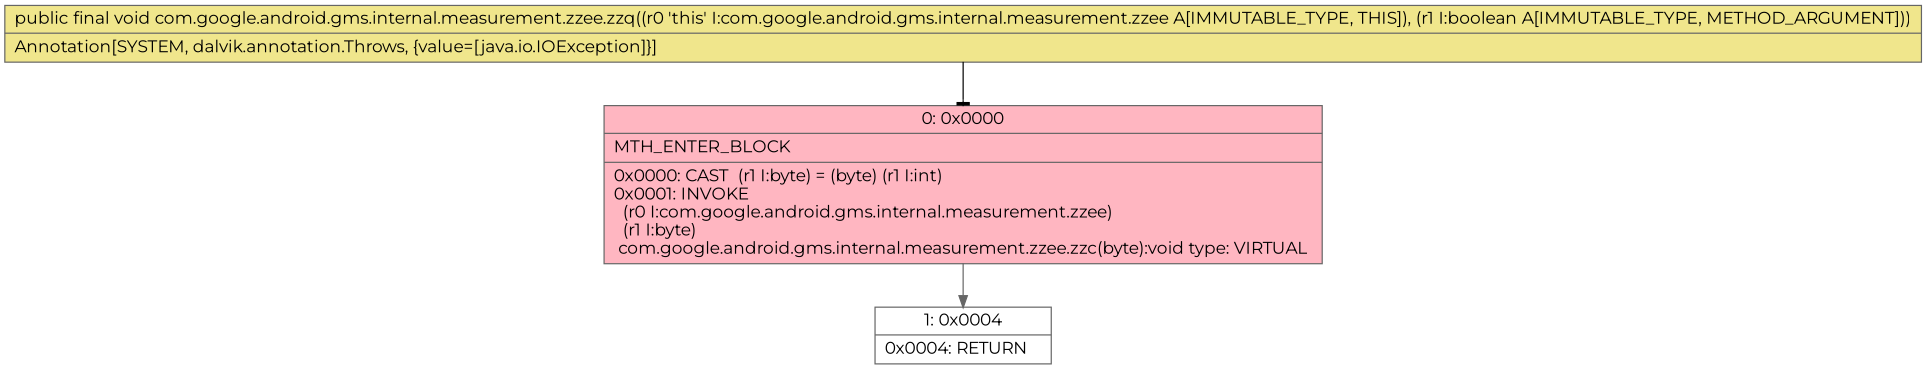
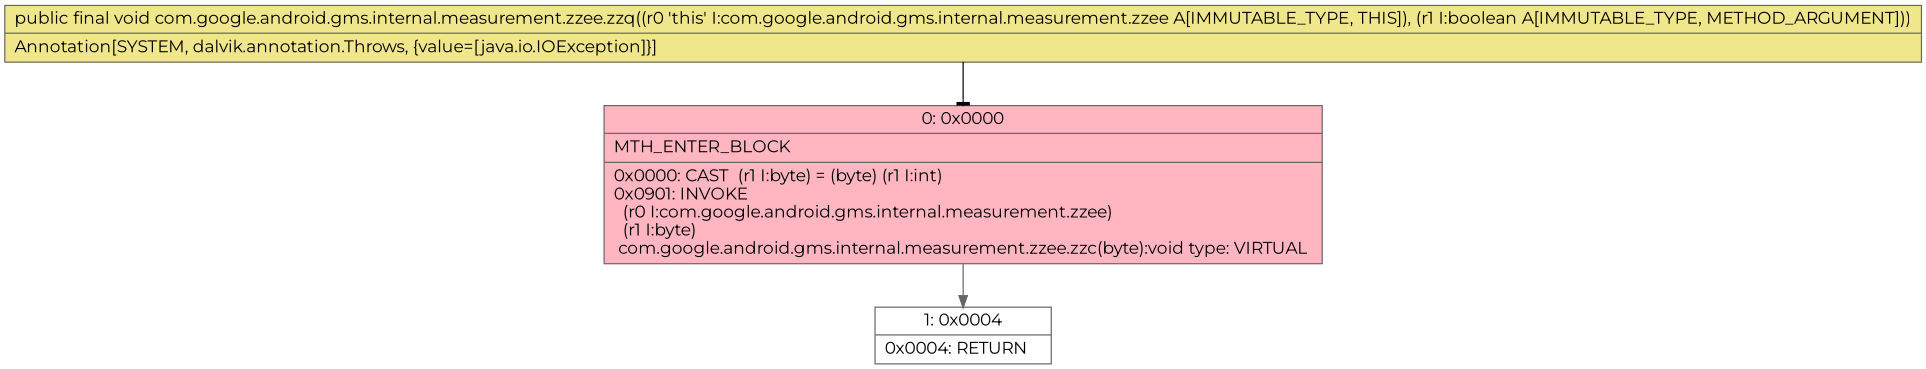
(686, 194) -> (686, 194)
